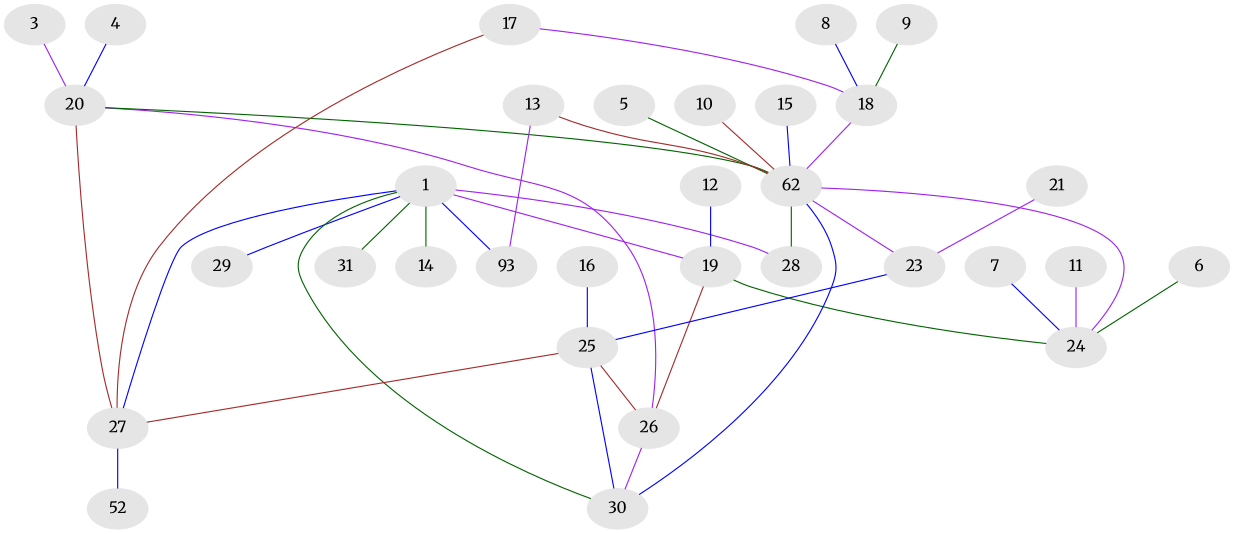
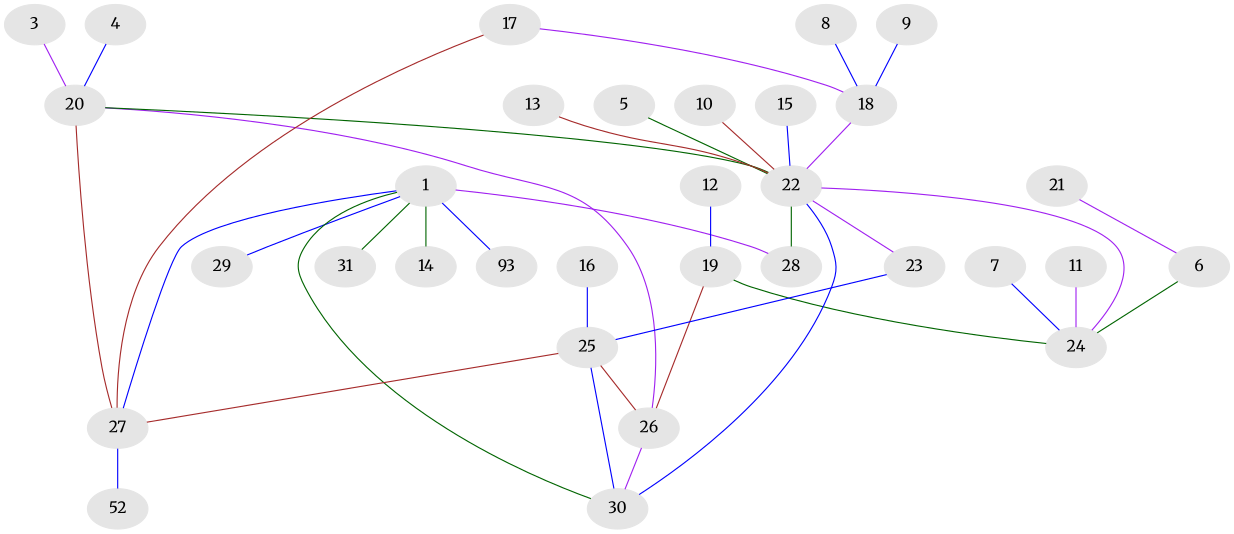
(887, 65) -> (887, 65)
(791, 186) -> (791, 186)
(520, 189) -> none
(568, 226) -> none
(986, 226) -> (1128, 226)
